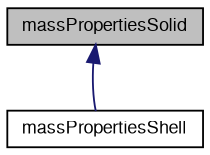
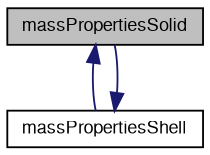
none -> (117, 69)
